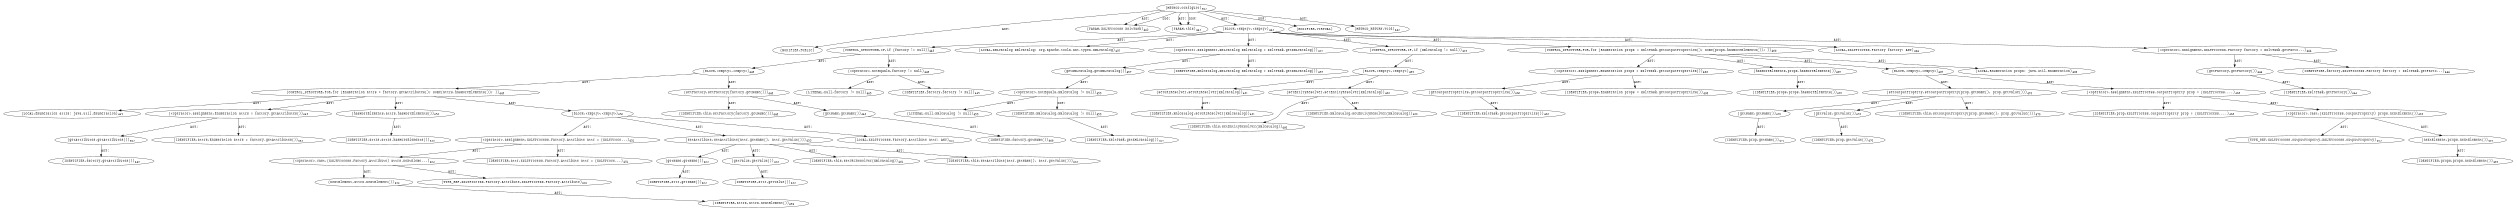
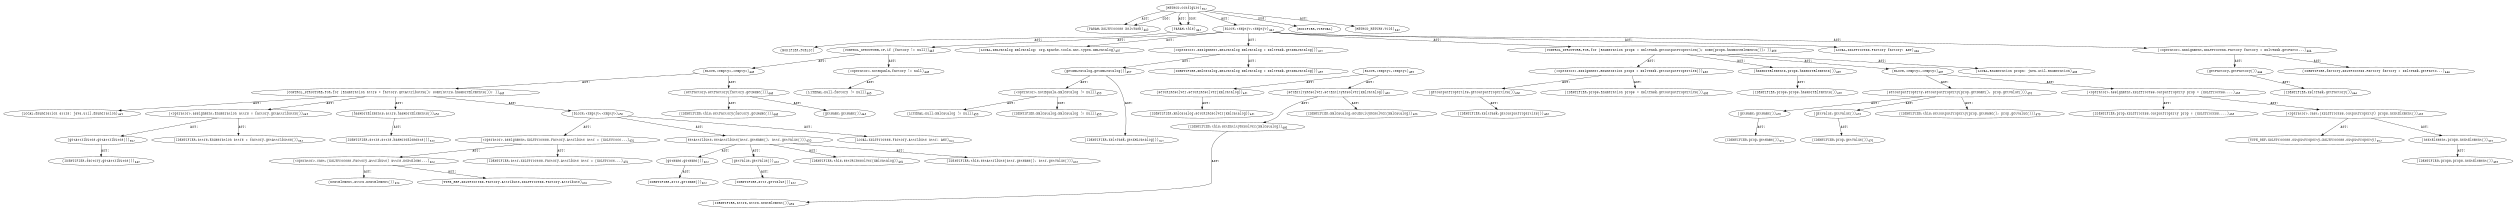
(989, 26) -> (994, 39)
(1418, 50) -> none
(941, 93) -> none
(1089, 126) -> (1124, 101)
(1021, 140) -> none
(550, 194) -> (1040, 196)
